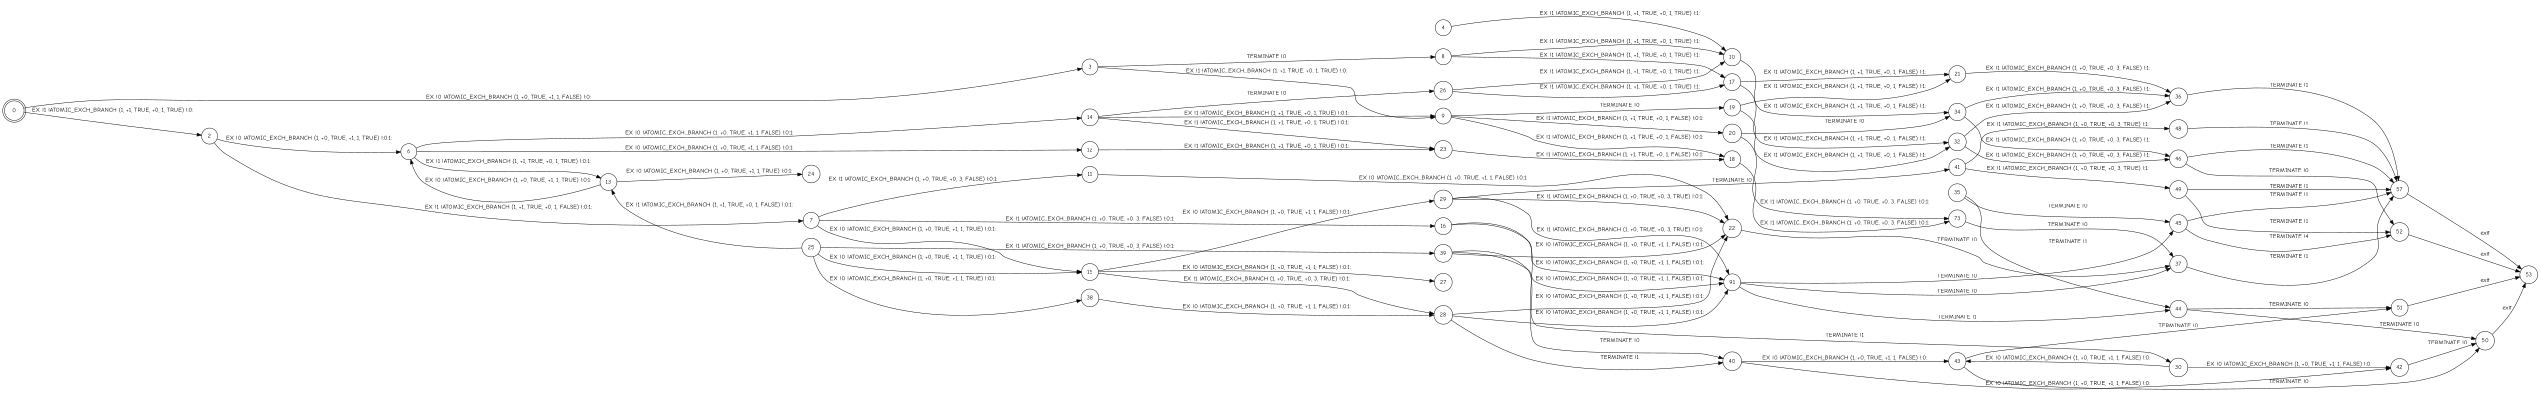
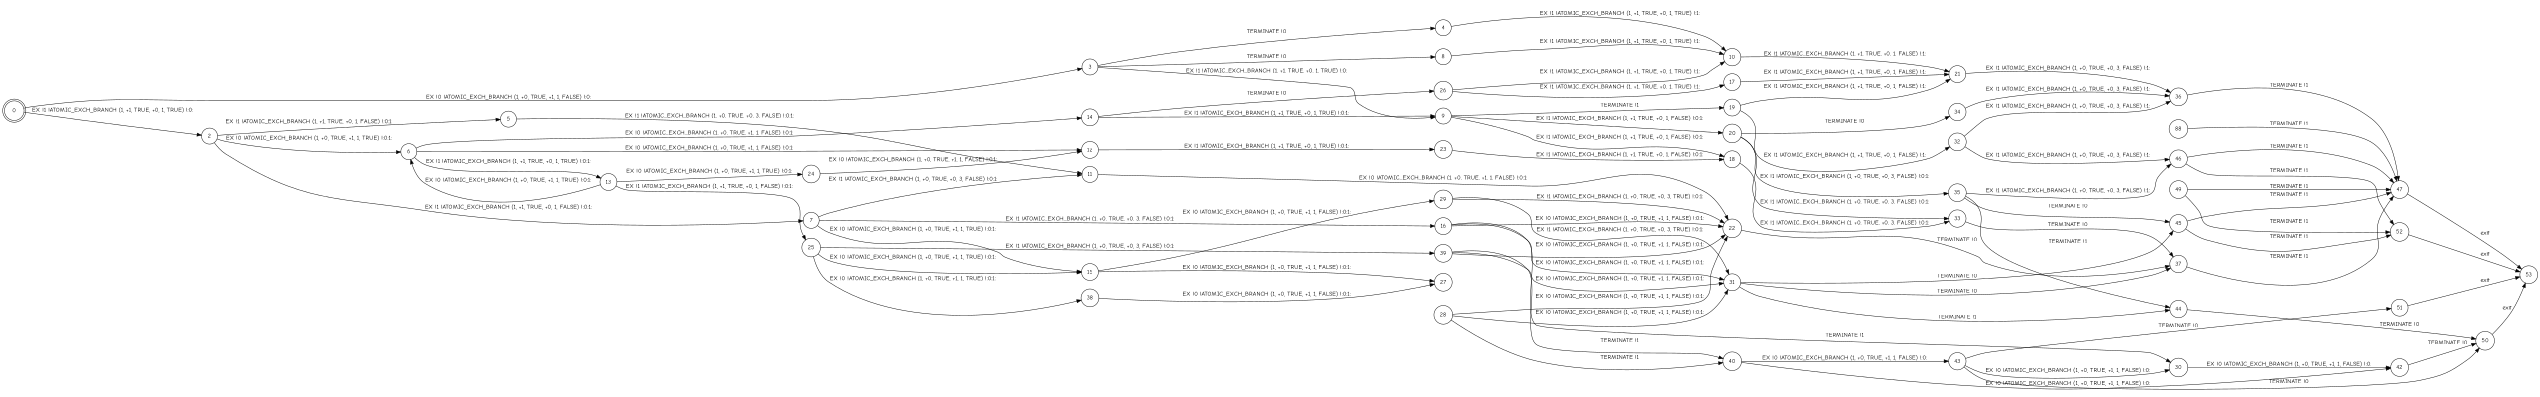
none -> (1264, 42)
(1587, 59) -> none
(1620, 105) -> (1620, 105)
(1823, 116) -> (1843, 59)
none -> (508, 119)
(2178, 129) -> (2178, 129)
(1264, 133) -> none
(1819, 148) -> none
(2058, 150) -> (2075, 198)
none -> (949, 167)
(1957, 167) -> none
(2289, 171) -> (2289, 171)
(2400, 190) -> (2400, 190)
none -> (1826, 195)
(1957, 219) -> (1957, 219)
none -> (1585, 223)
(2289, 237) -> (2289, 237)
(701, 240) -> (724, 192)
(1732, 282) -> (1732, 282)
(1266, 284) -> none
(2287, 308) -> none
(1264, 314) -> (1265, 301)
(1620, 340) -> (1620, 340)
(2070, 362) -> (2064, 378)
